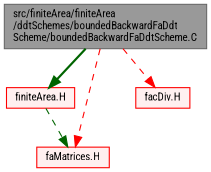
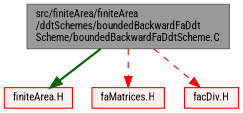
(54, 123) -> none
